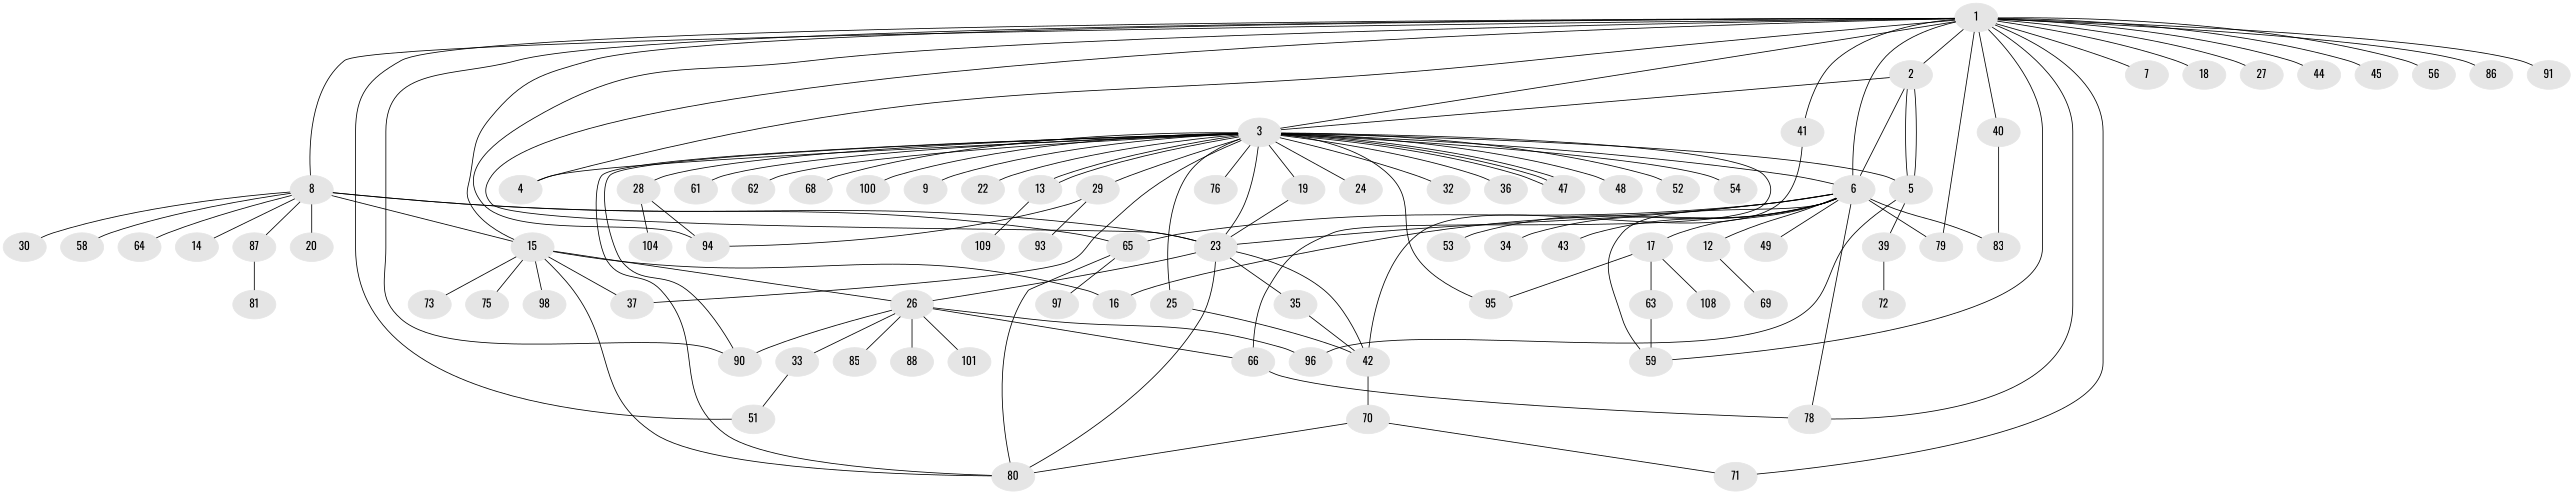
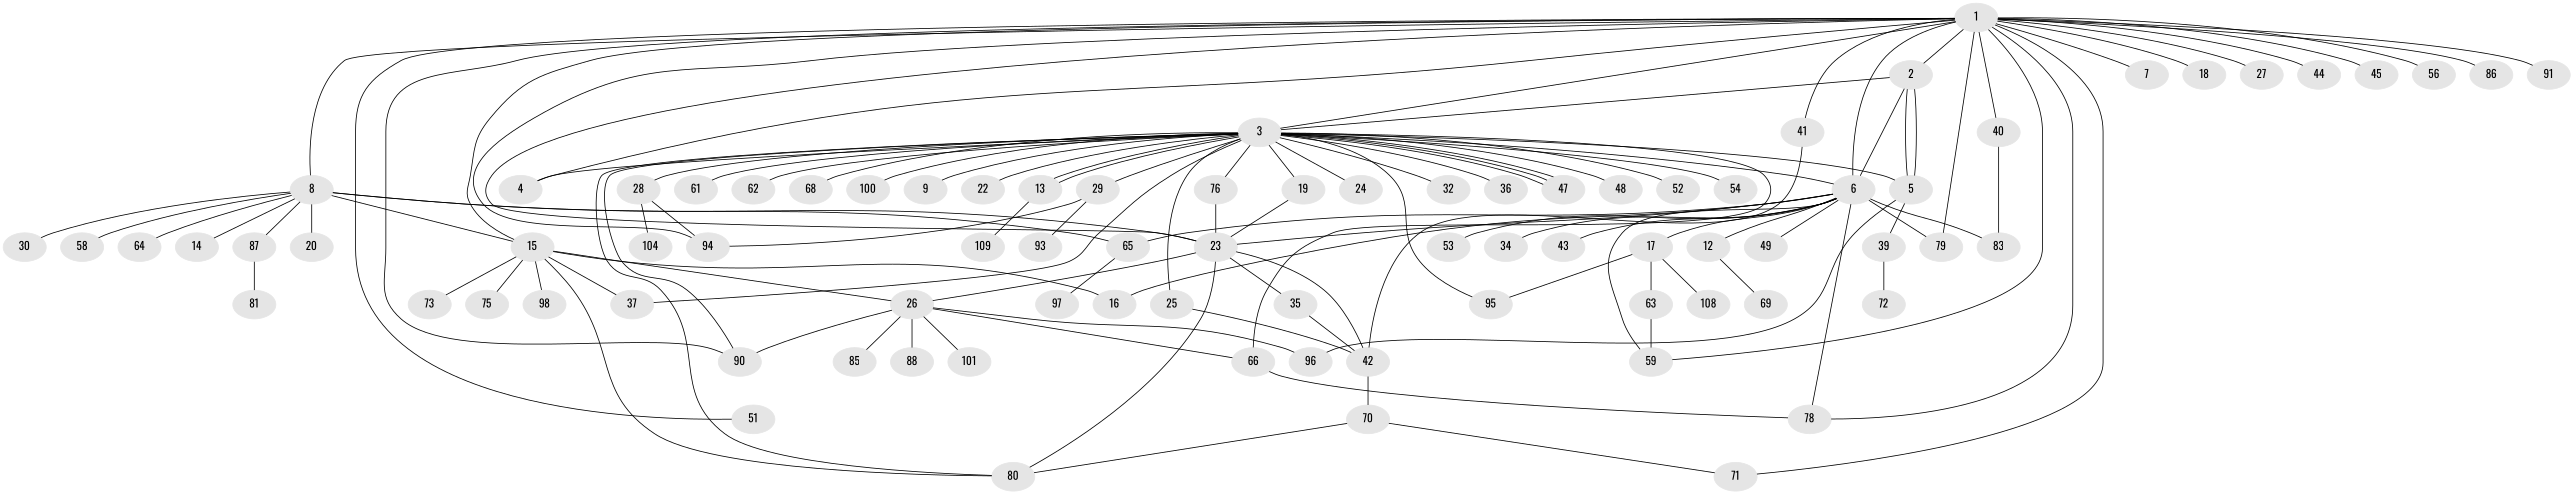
(1249, 193) -> (1216, 219)
(1010, 330) -> none
(797, 362) -> none
